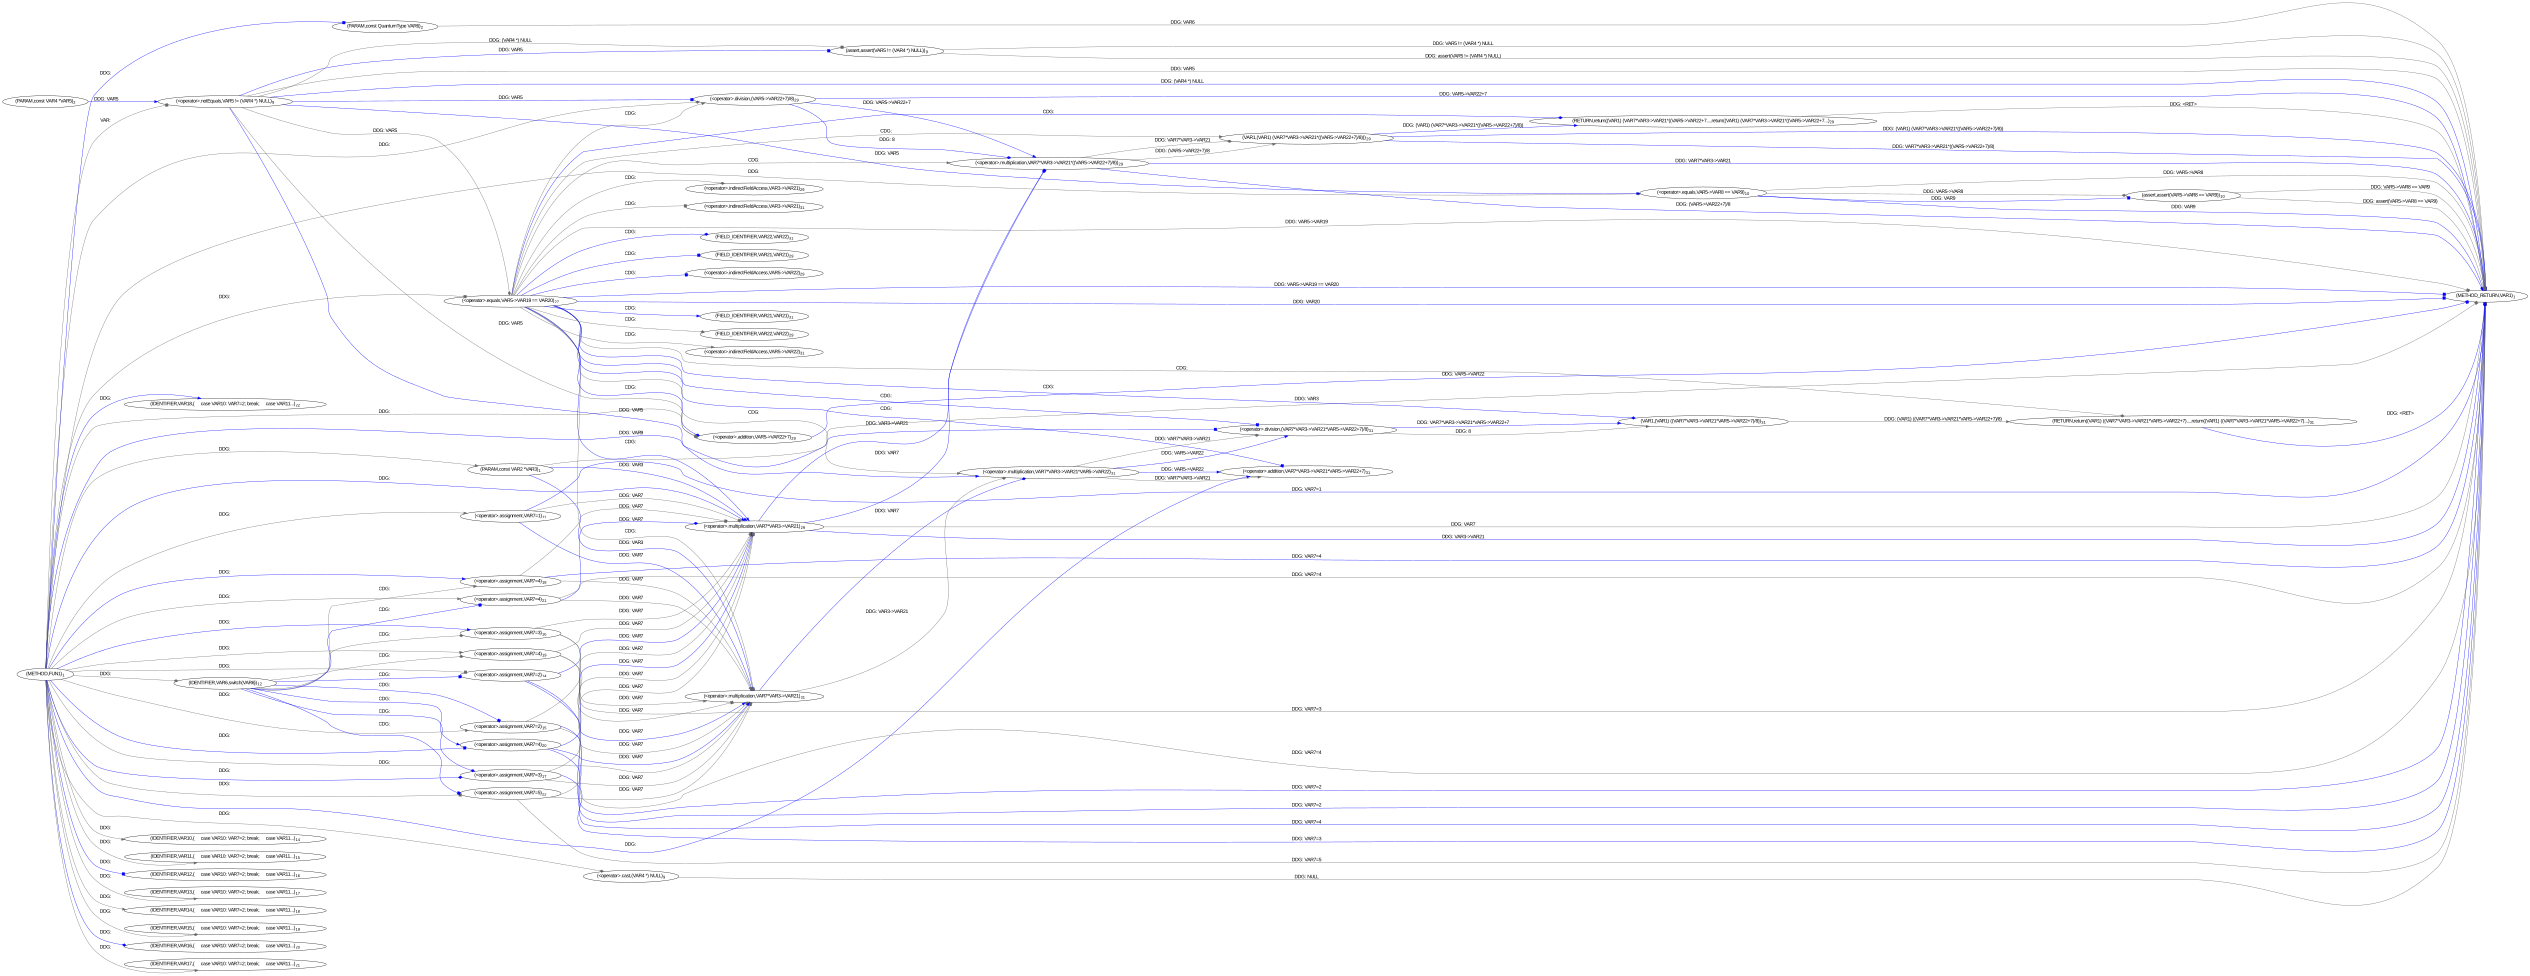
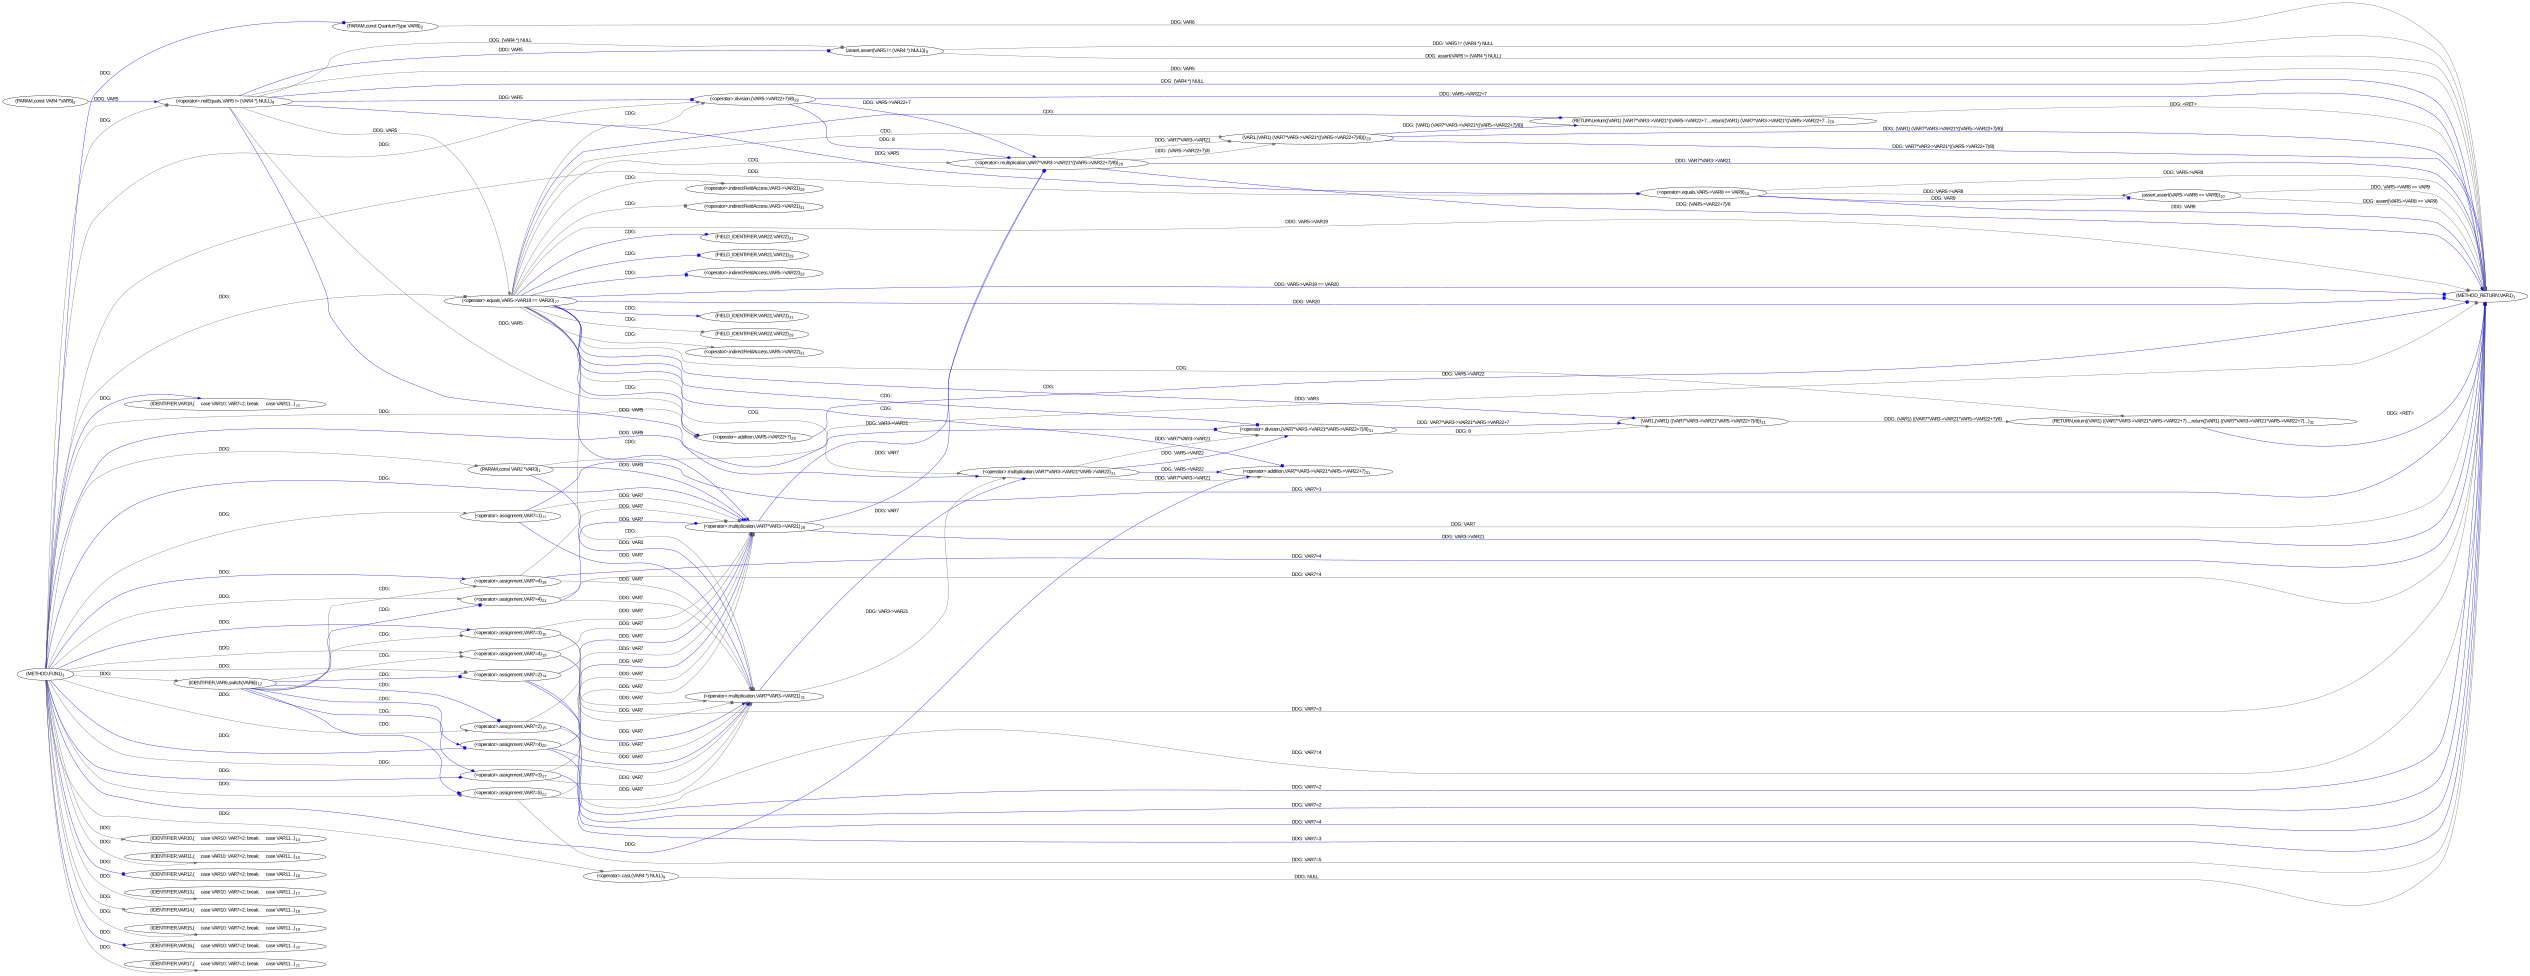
(106, 120) -> (106, 120)
